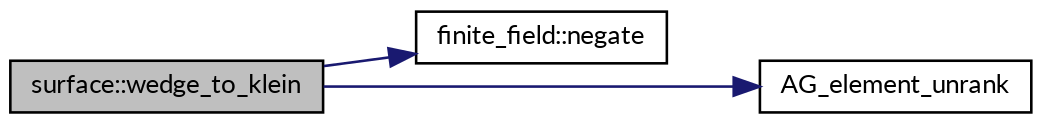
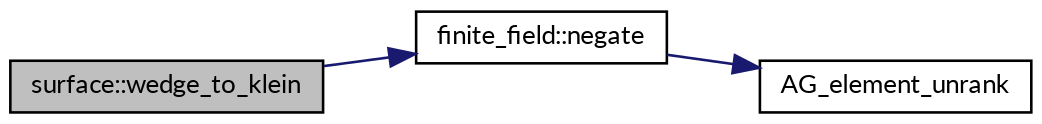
(529, 87) -> (700, 59)
